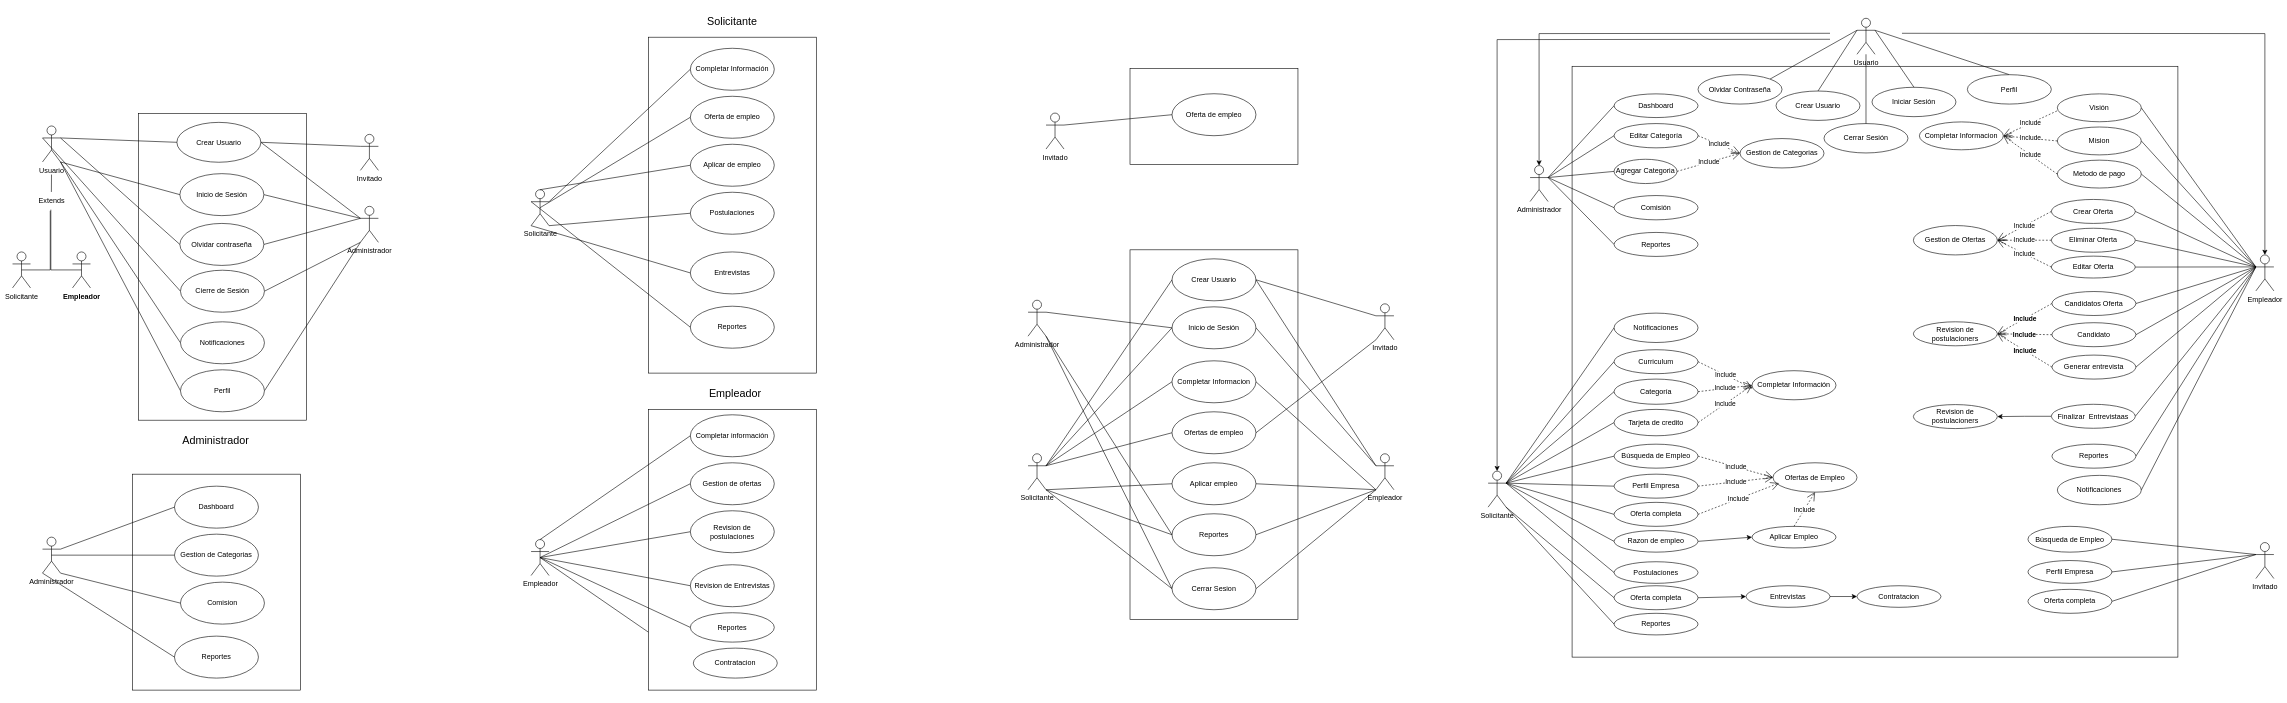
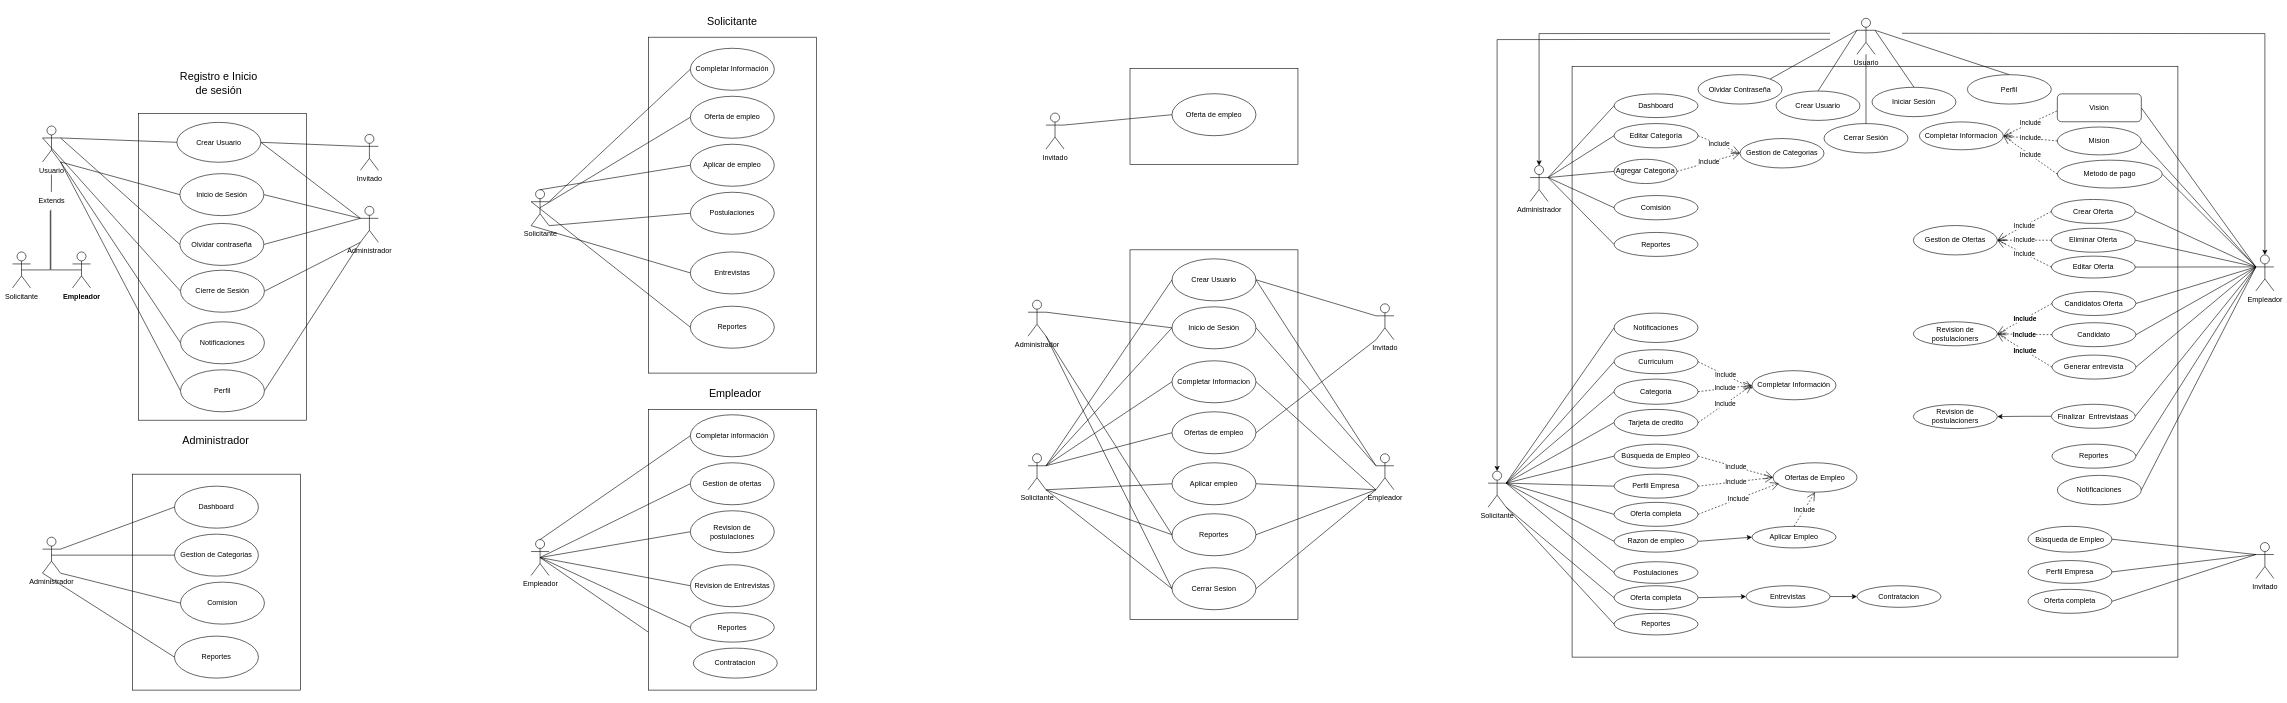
none -> (219, 84)
(2100, 108) -> (2100, 108)
(2100, 174) -> (2110, 174)
